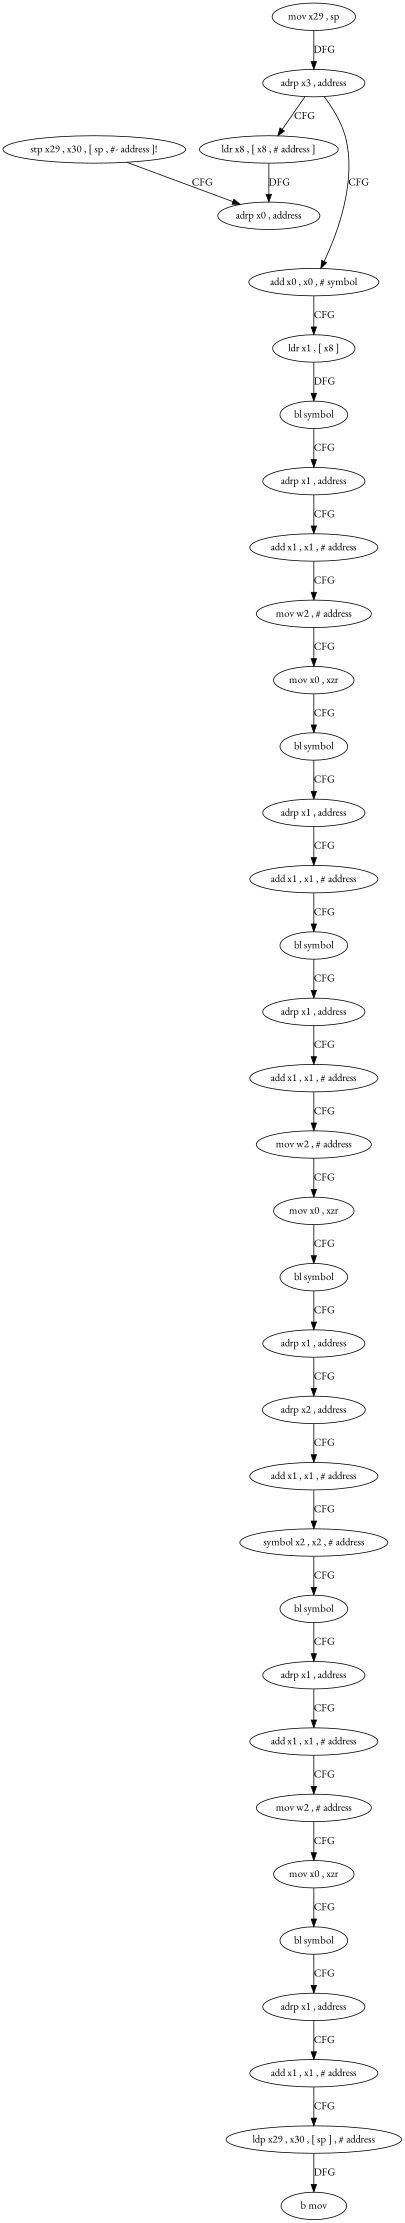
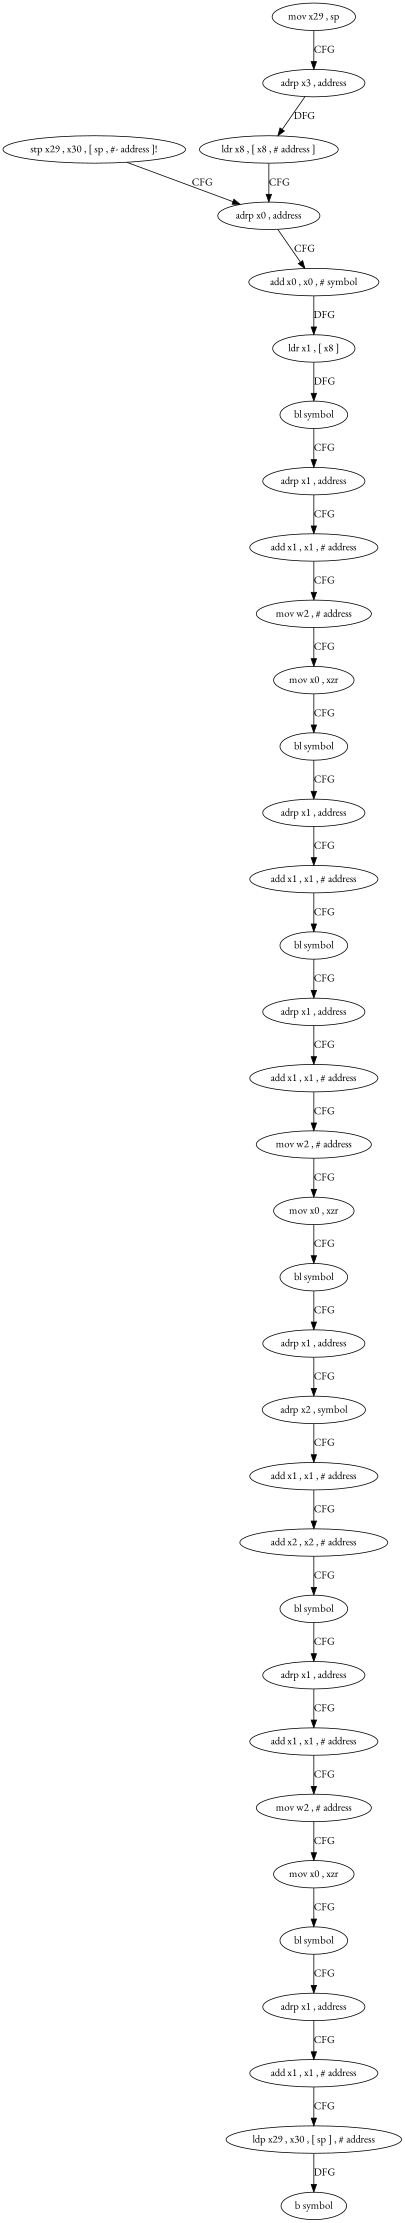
(325, 50) -> (325, 50)
(305, 116) -> (305, 116)
(348, 178) -> (289, 246)
(280, 183) -> (280, 183)
(325, 315) -> (325, 315)
(314, 1410) -> (314, 1410)
(314, 1543) -> (314, 1543)
(314, 2206) -> (314, 2206)
